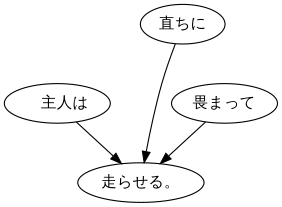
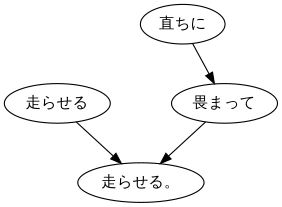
(158, 97) -> (201, 59)
(57, 103) -> (57, 103)
